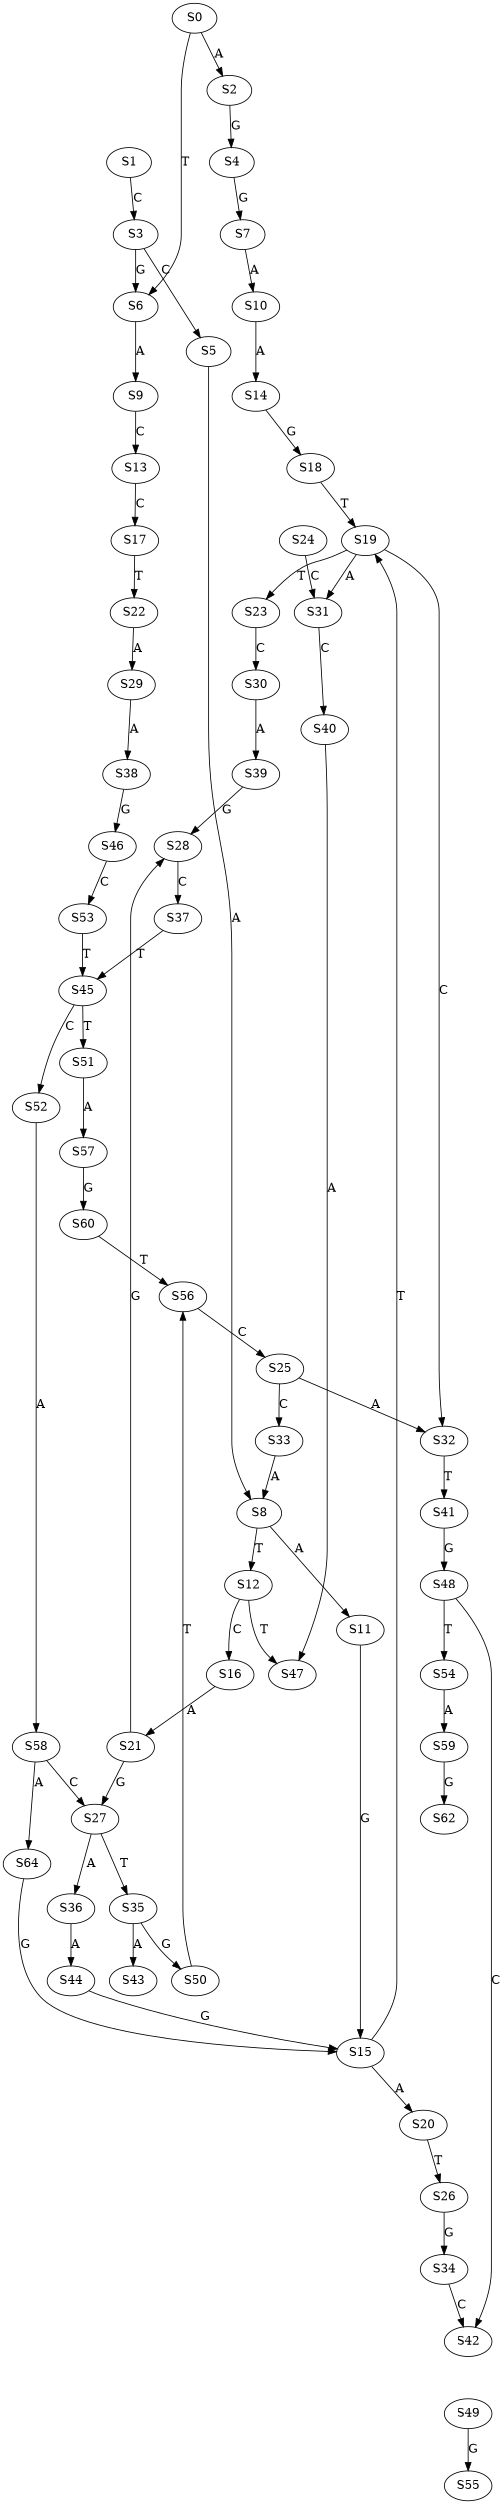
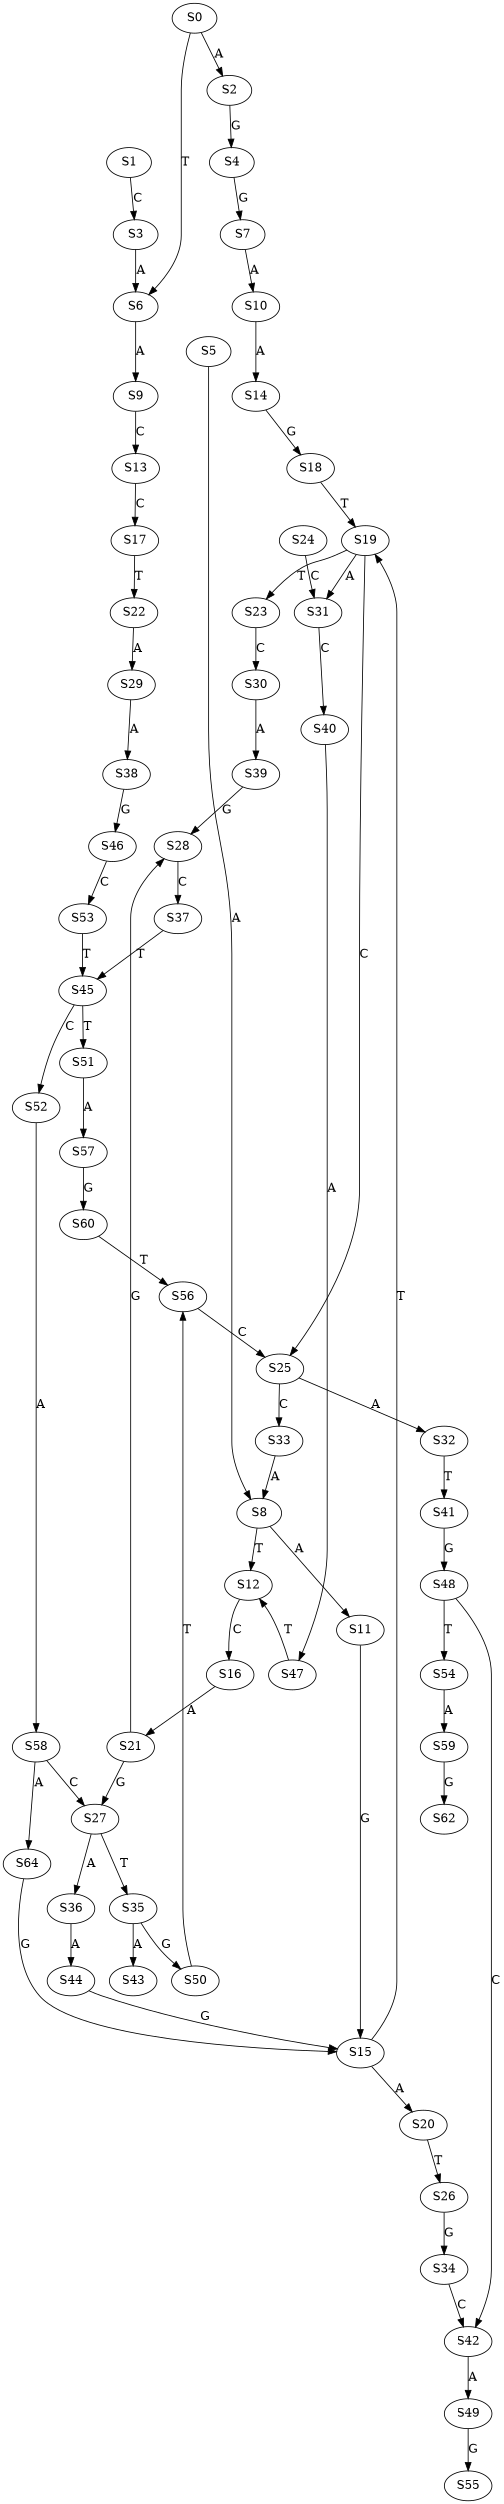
(141, 271) -> (141, 271)
(170, 290) -> none
(439, 971) -> (360, 960)
(254, 1631) -> (279, 1632)
none -> (468, 2373)
